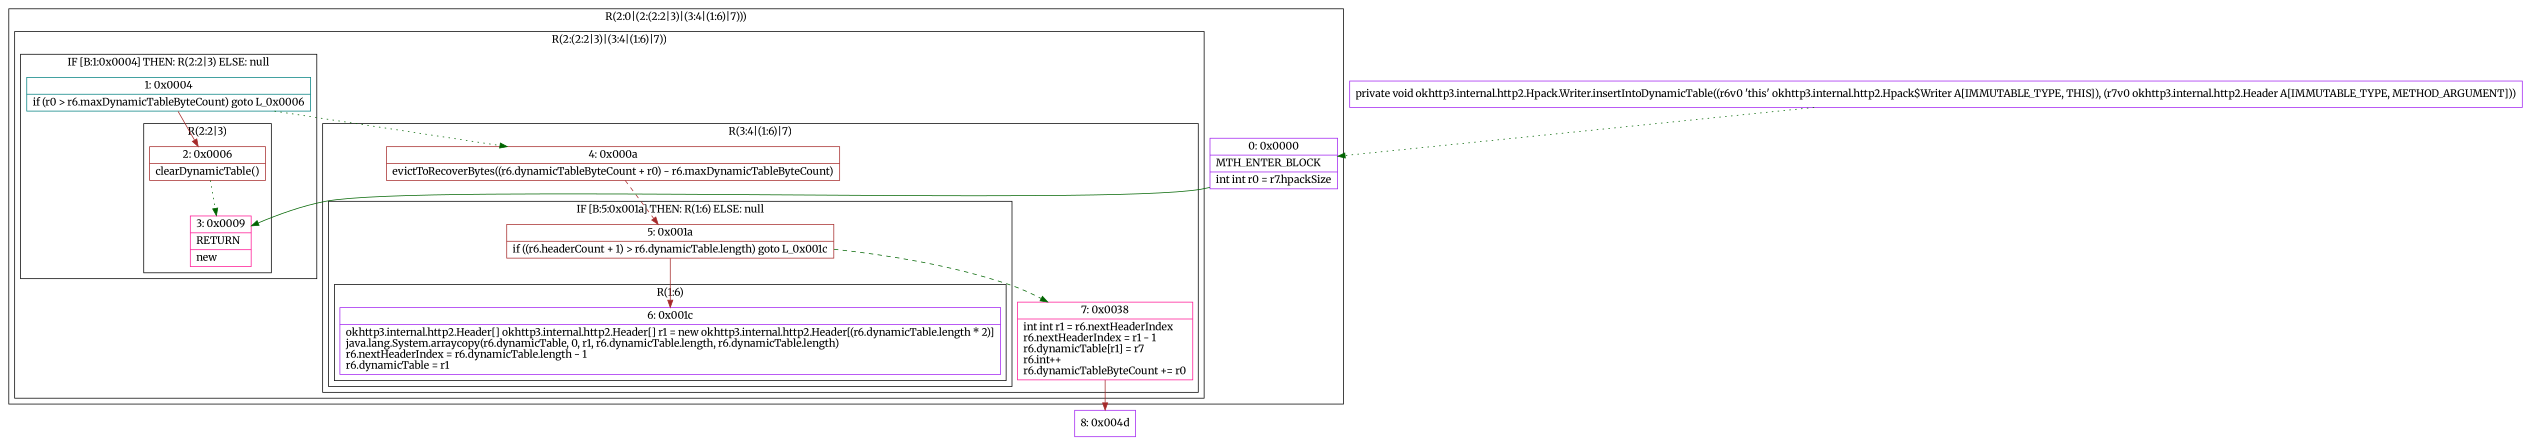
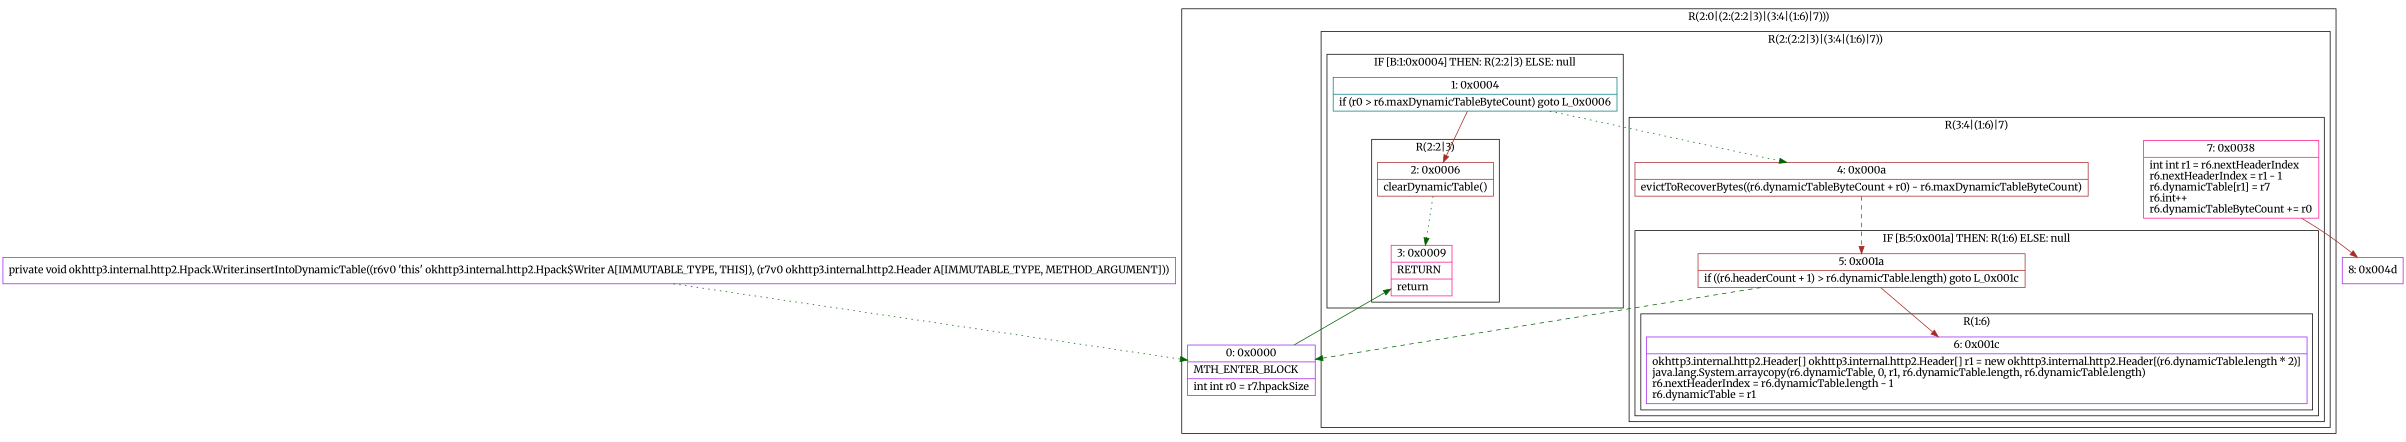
(207, 258) -> (1413, 287)
(940, 266) -> (1542, 323)
